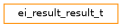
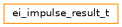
(61, 14) -> (61, 14)
